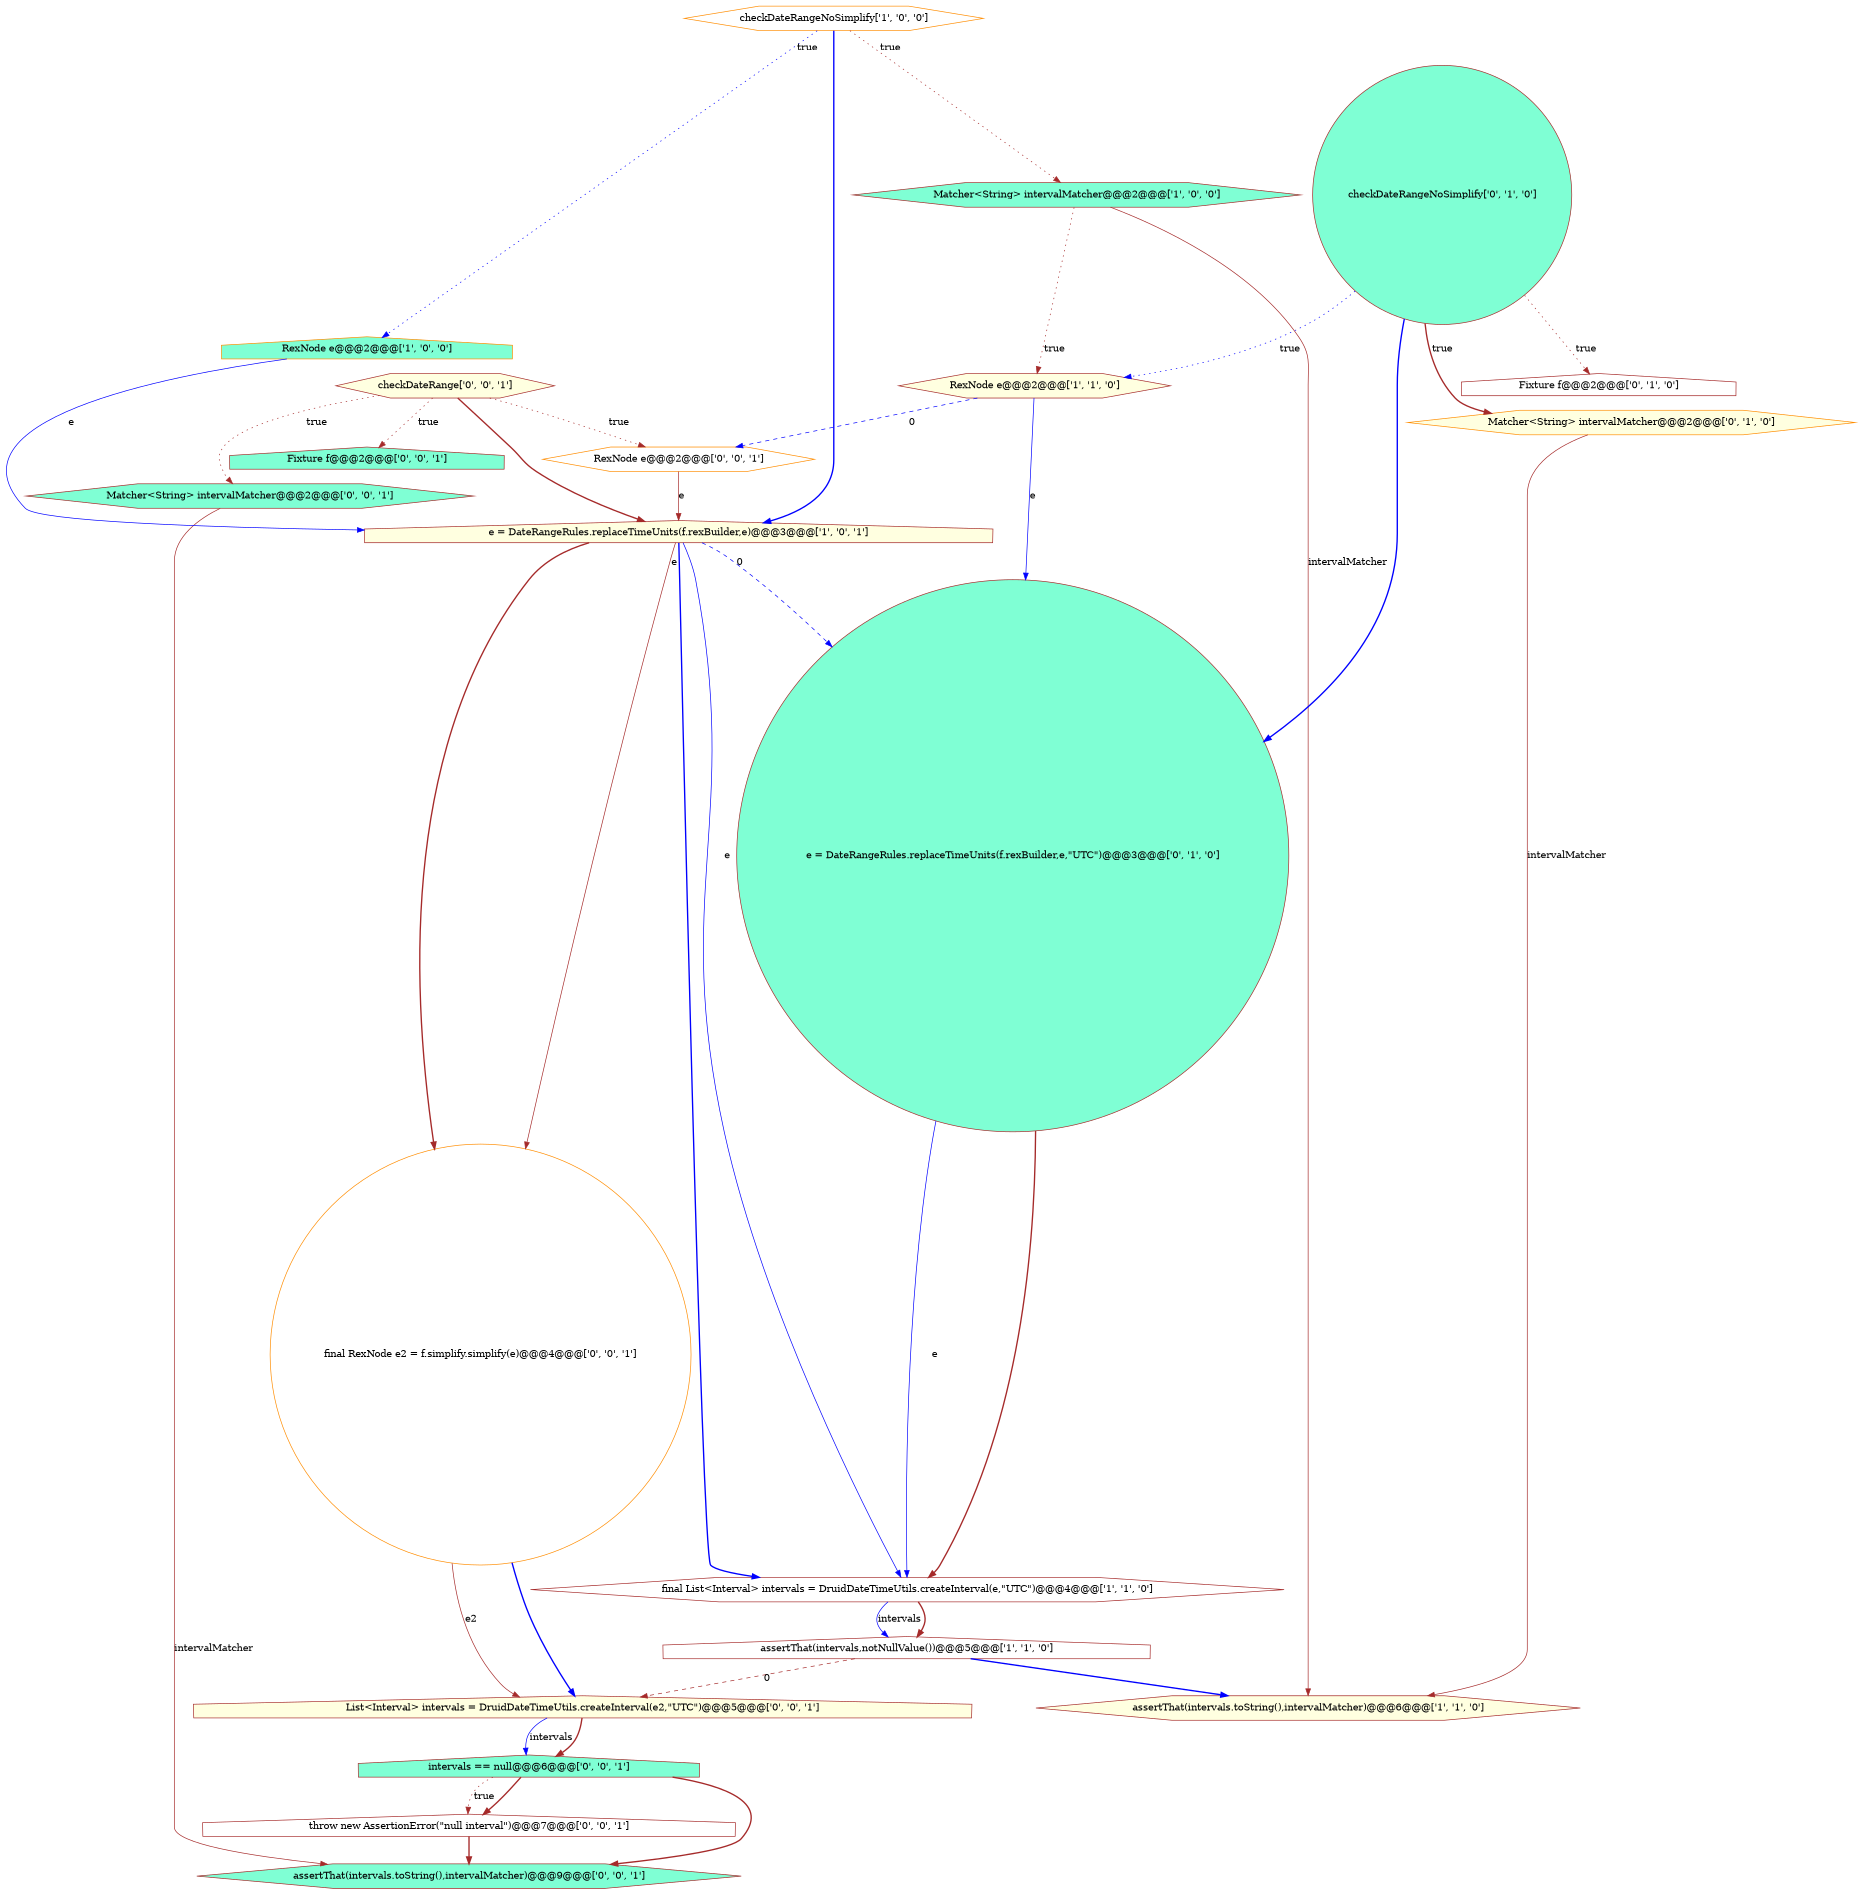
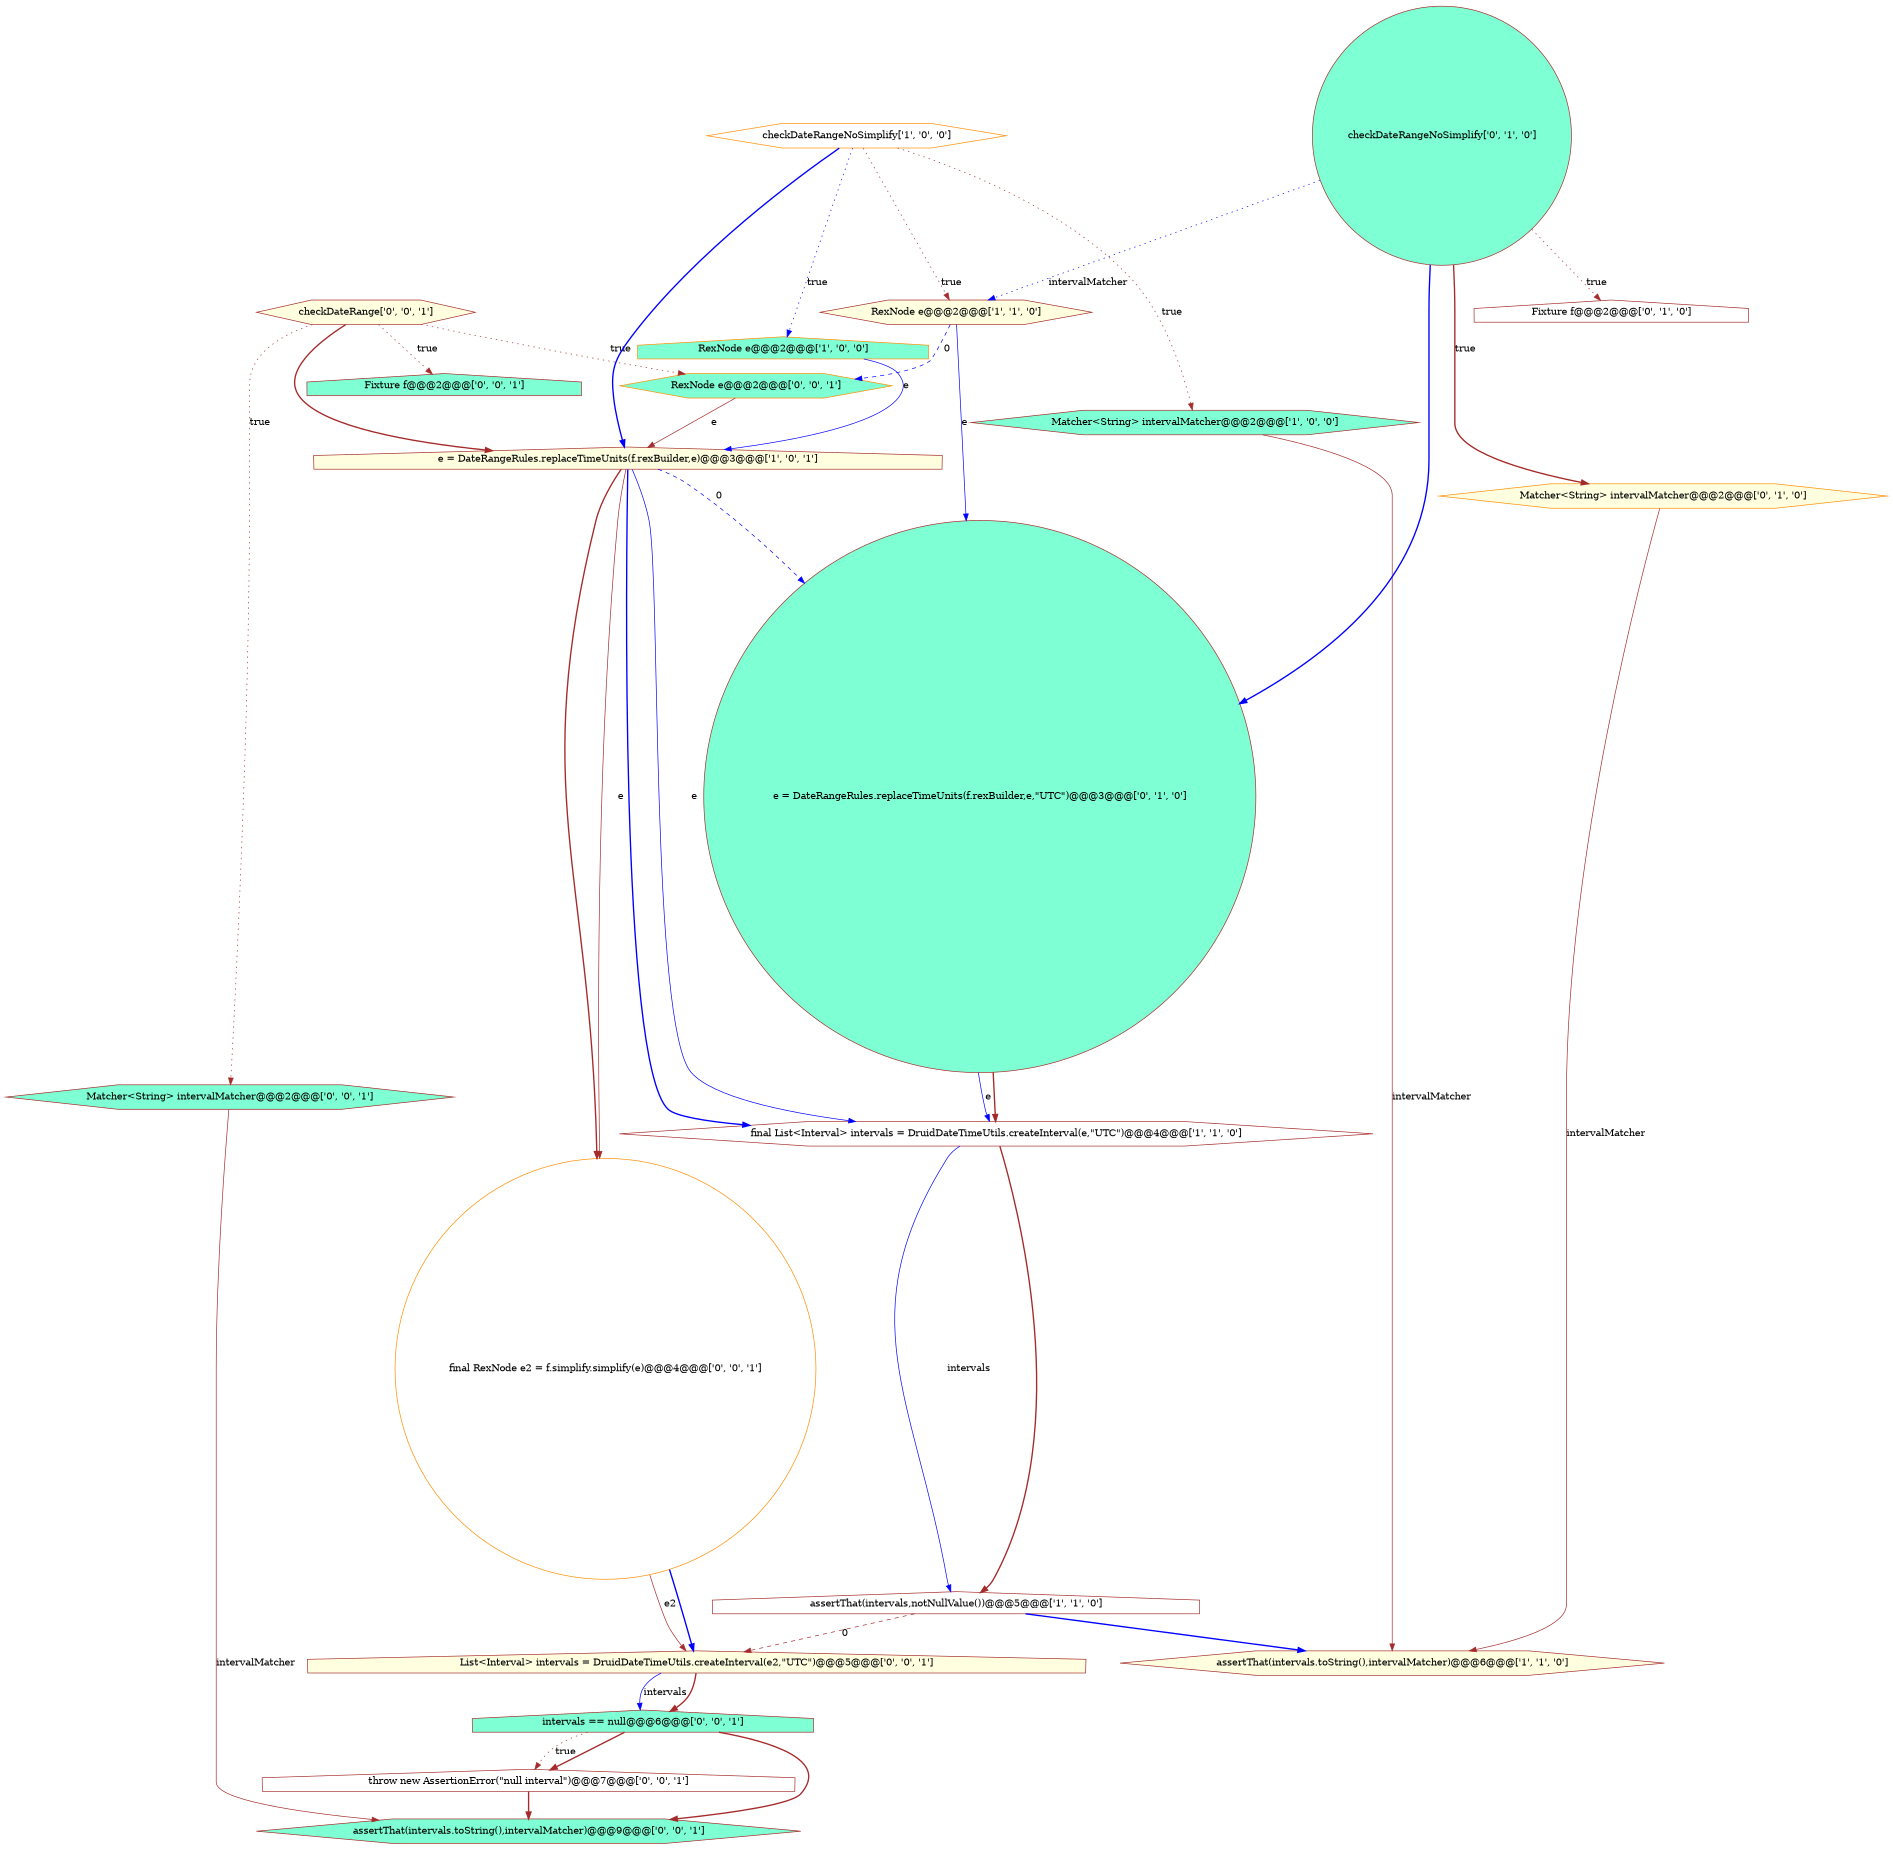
(1056, 287) -> (905, 221)
(1290, 349) -> (1088, 283)
(679, 459) -> (756, 386)
